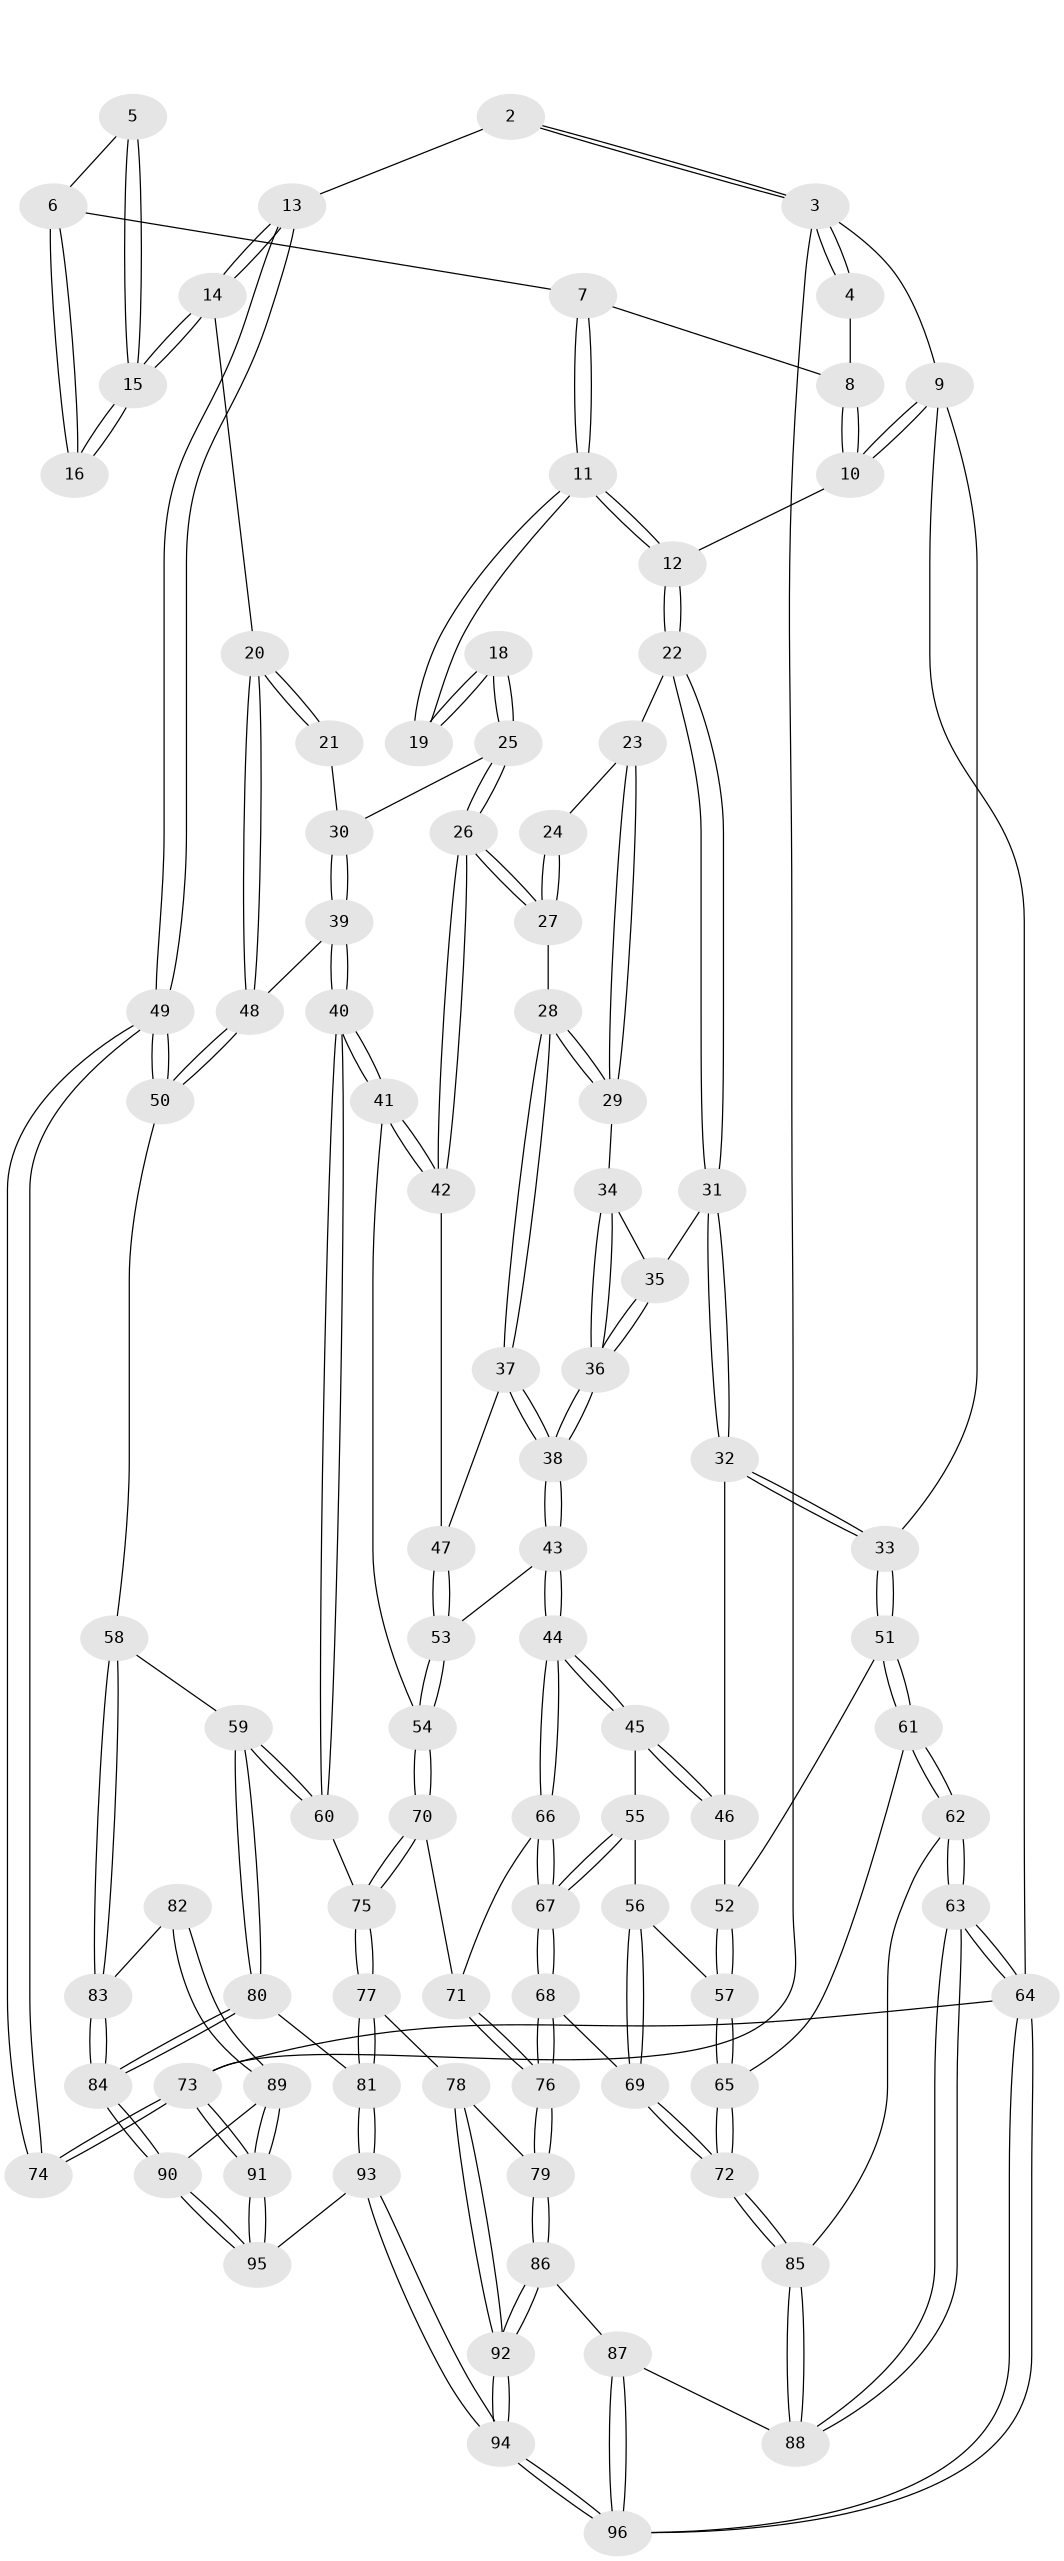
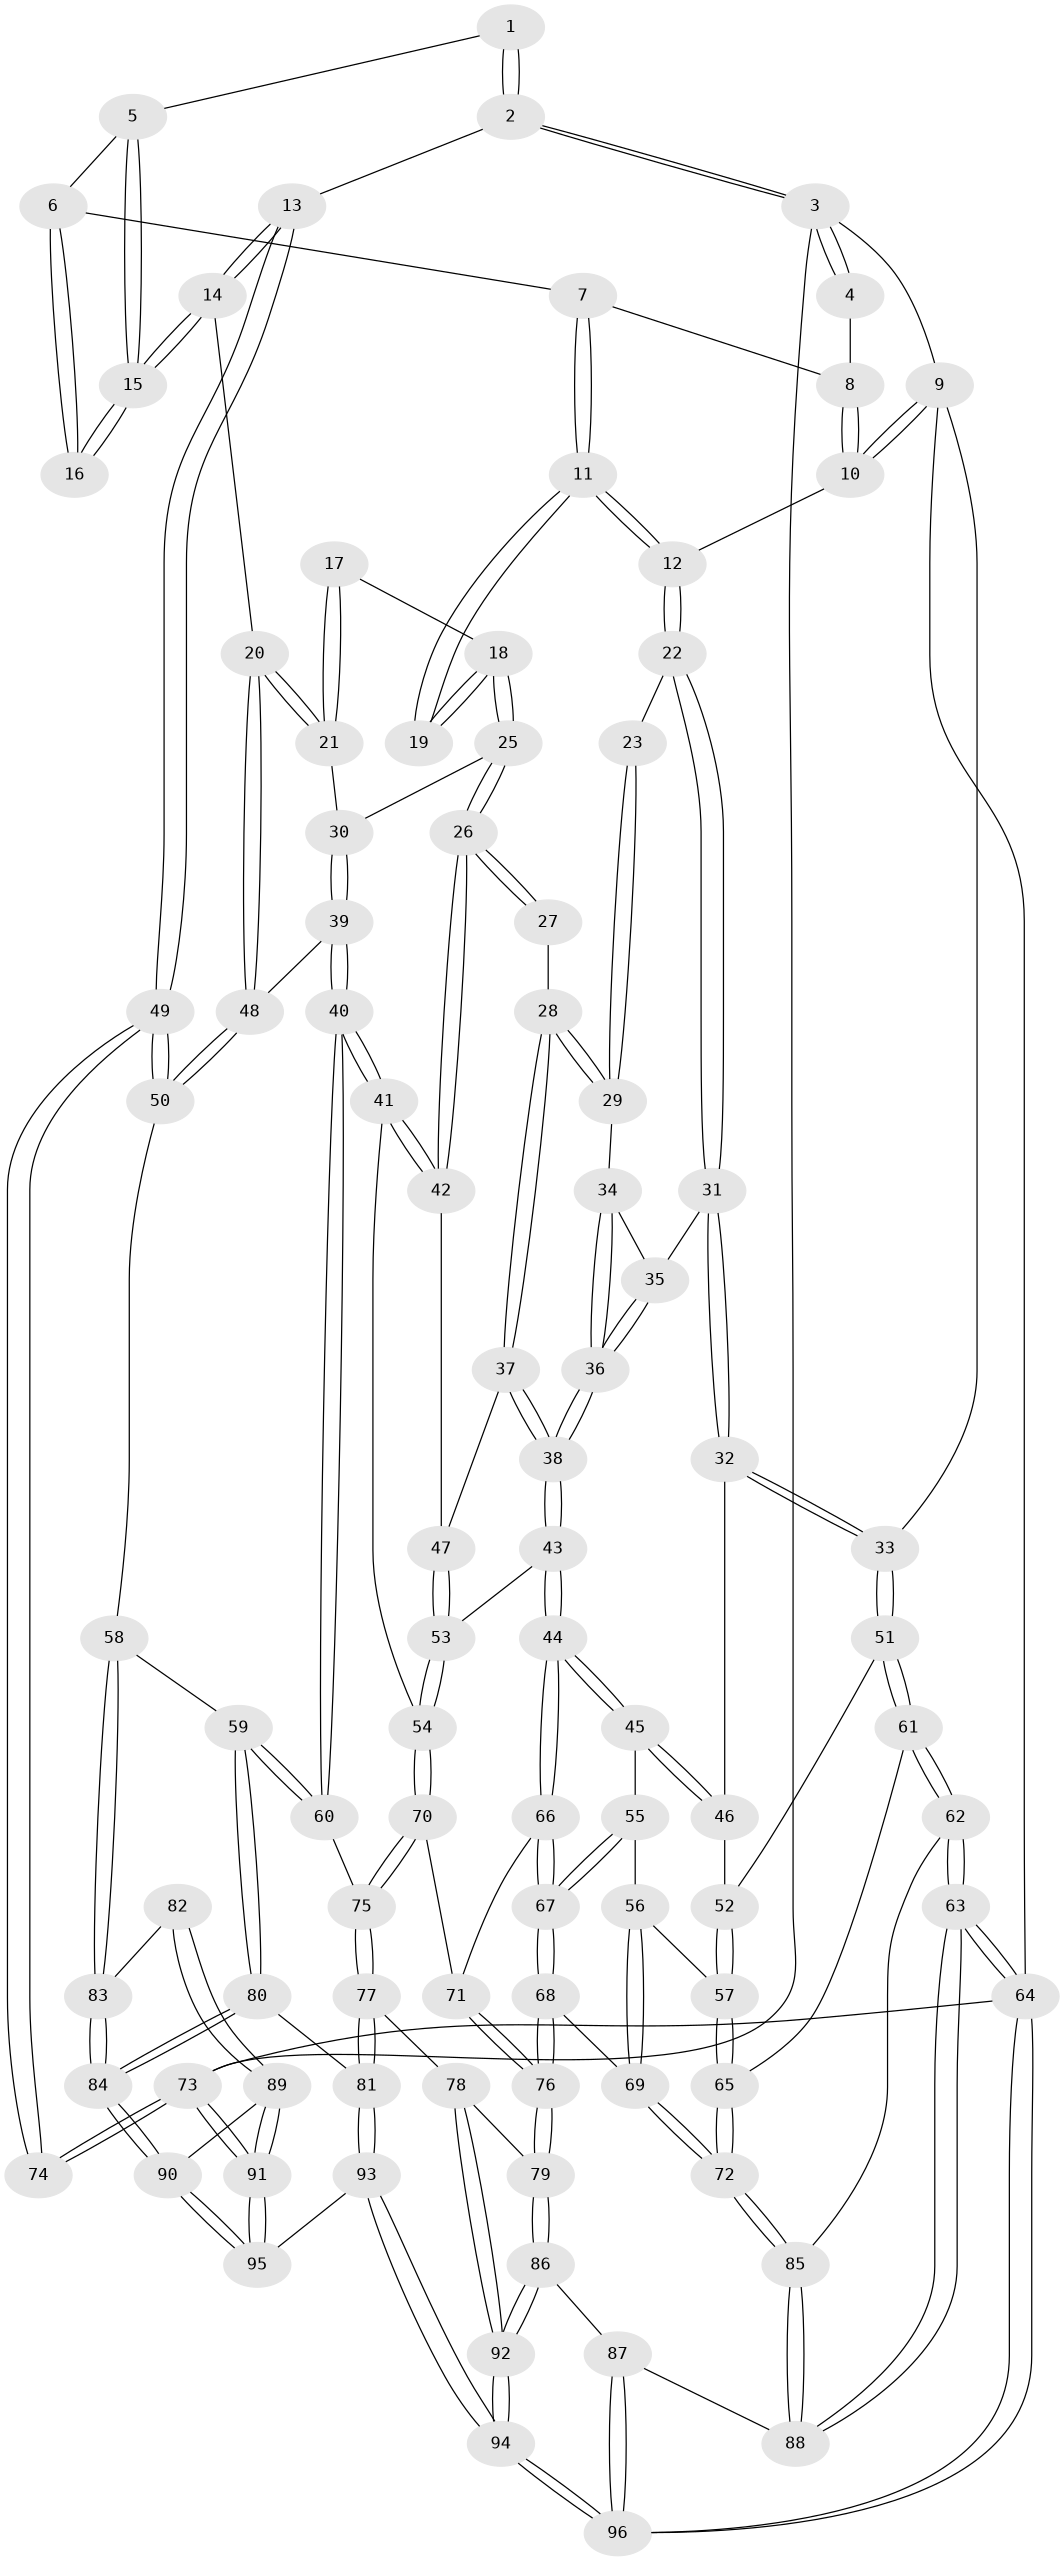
none -> (511, 27)
none -> (334, 564)
(553, 833) -> none
